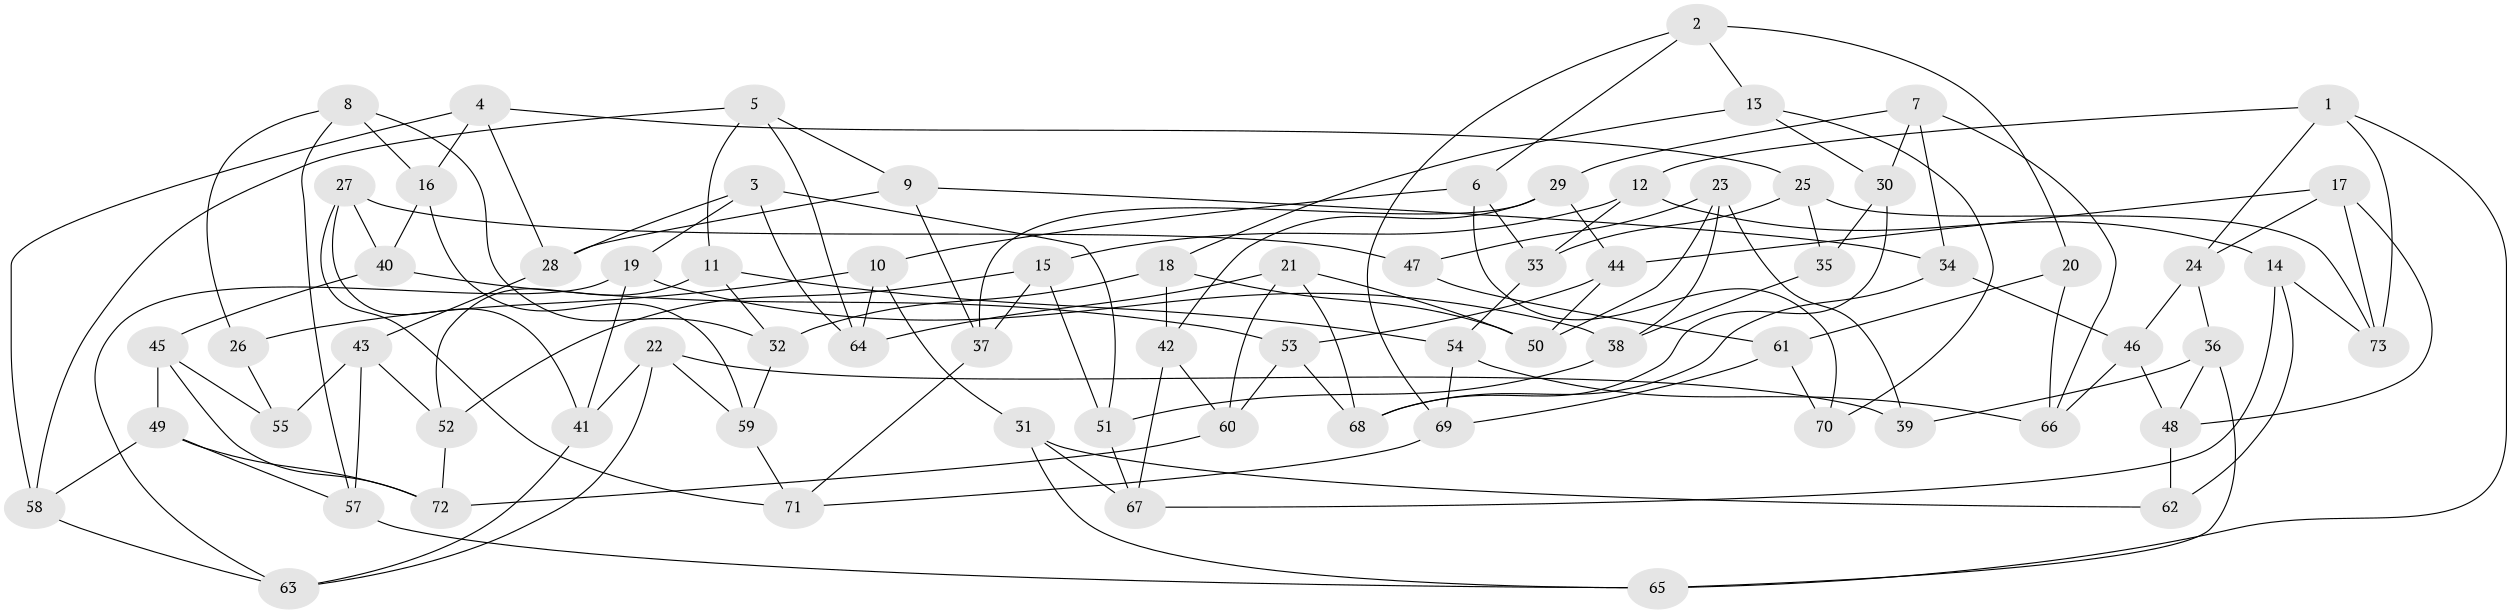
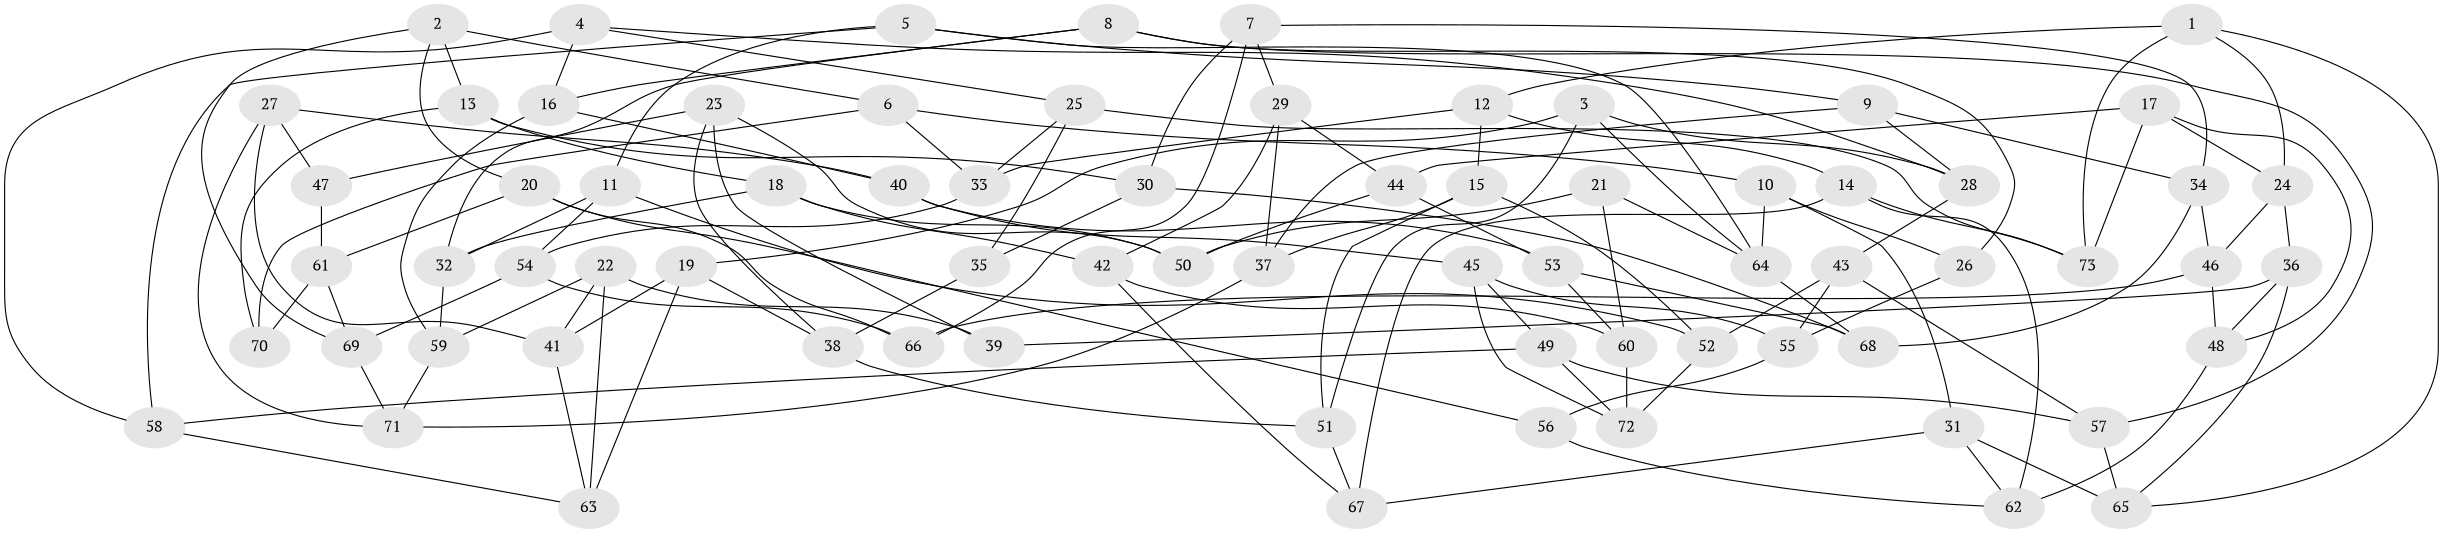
(1339, 349) -> (1815, 307)
none -> (1546, 428)
